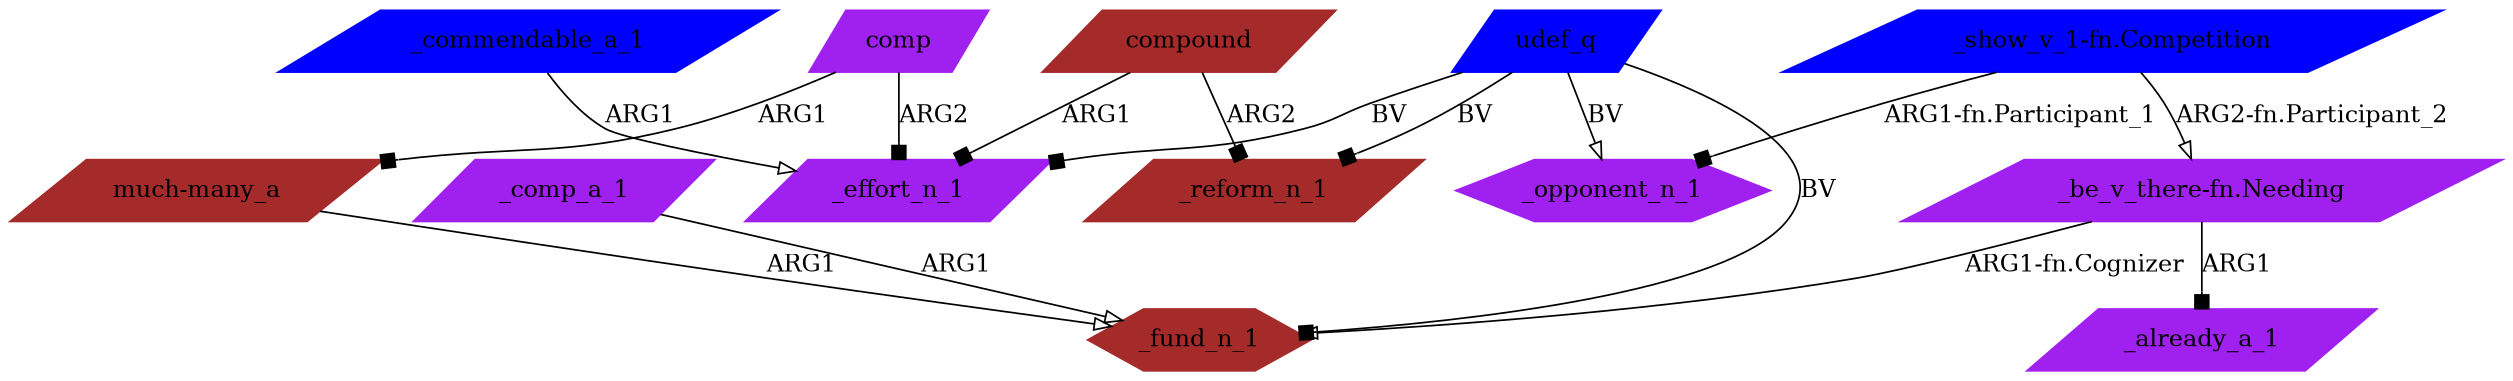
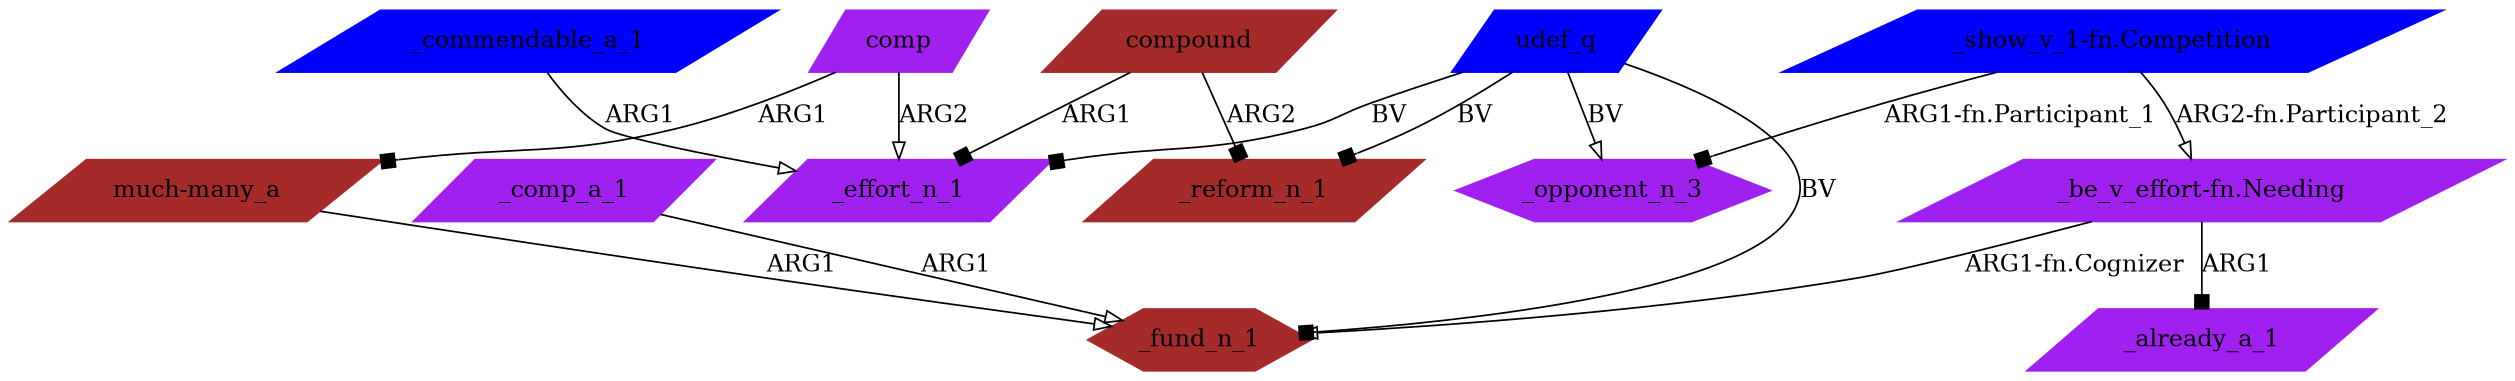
(899, 107) -> (899, 107)
(1613, 191) -> (1613, 191)
(2202, 191) -> (2202, 191)
